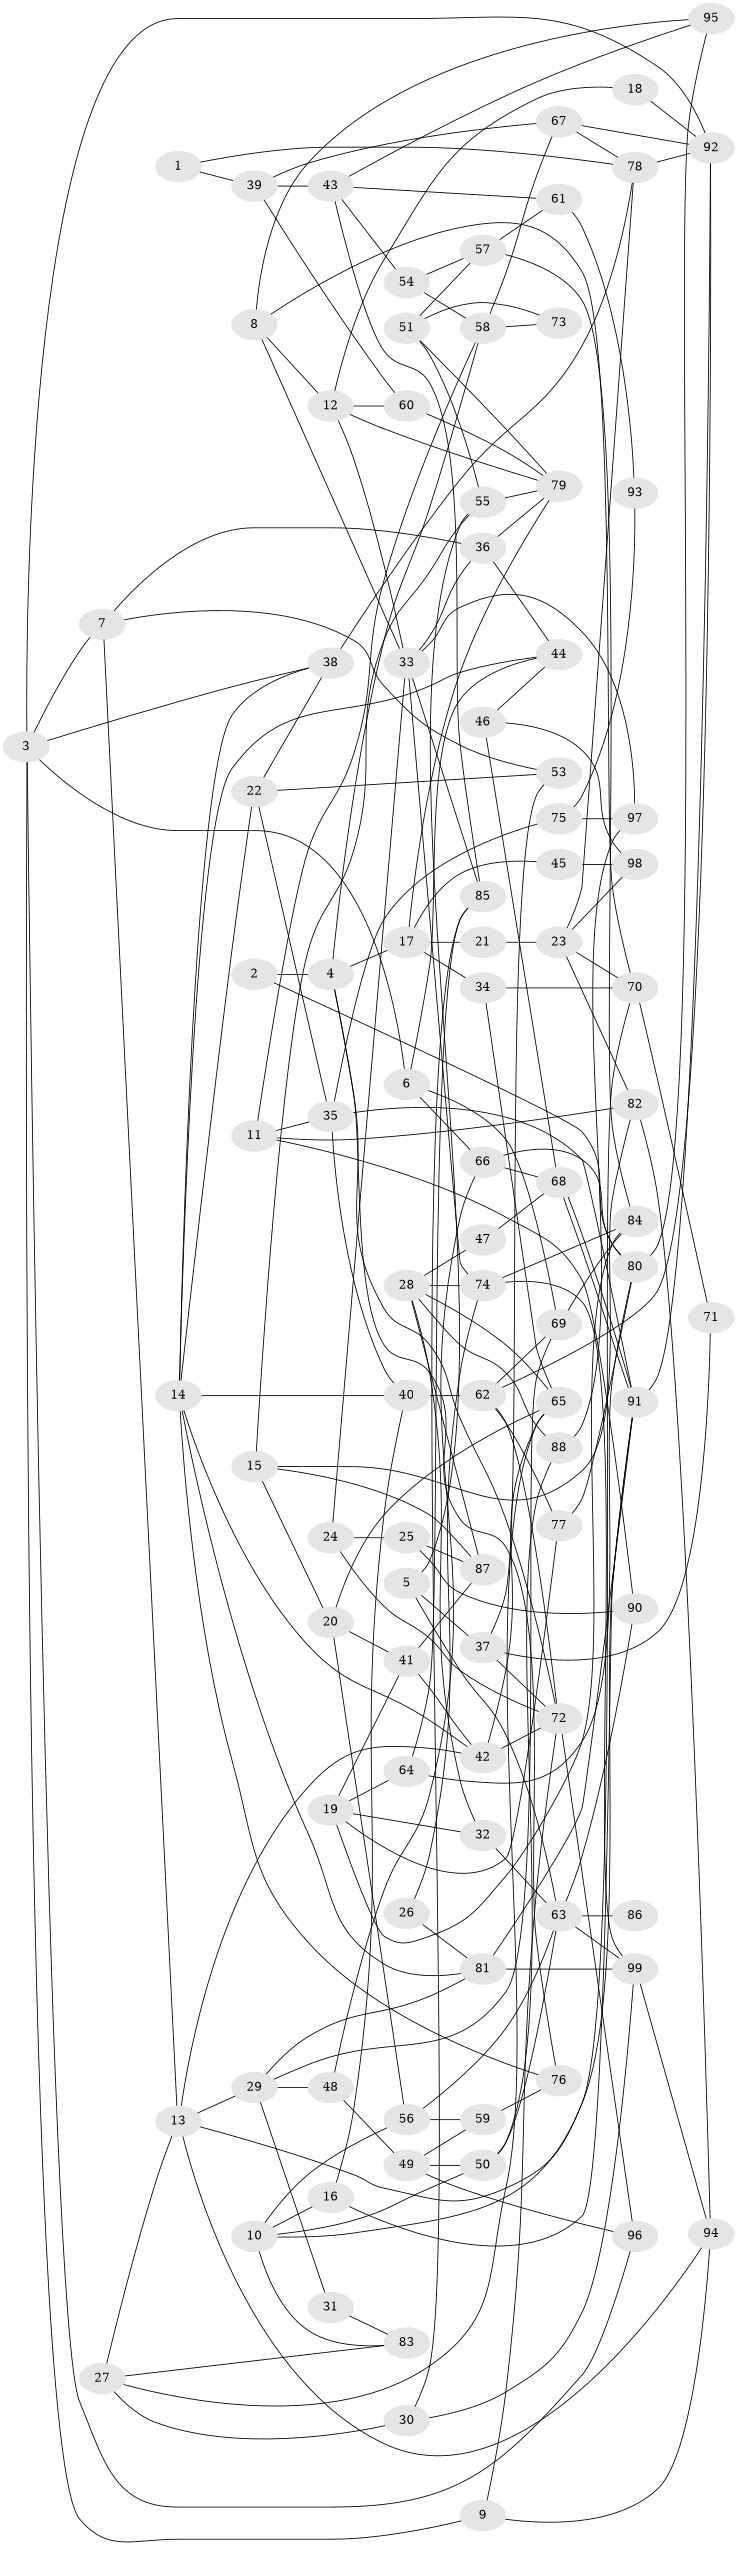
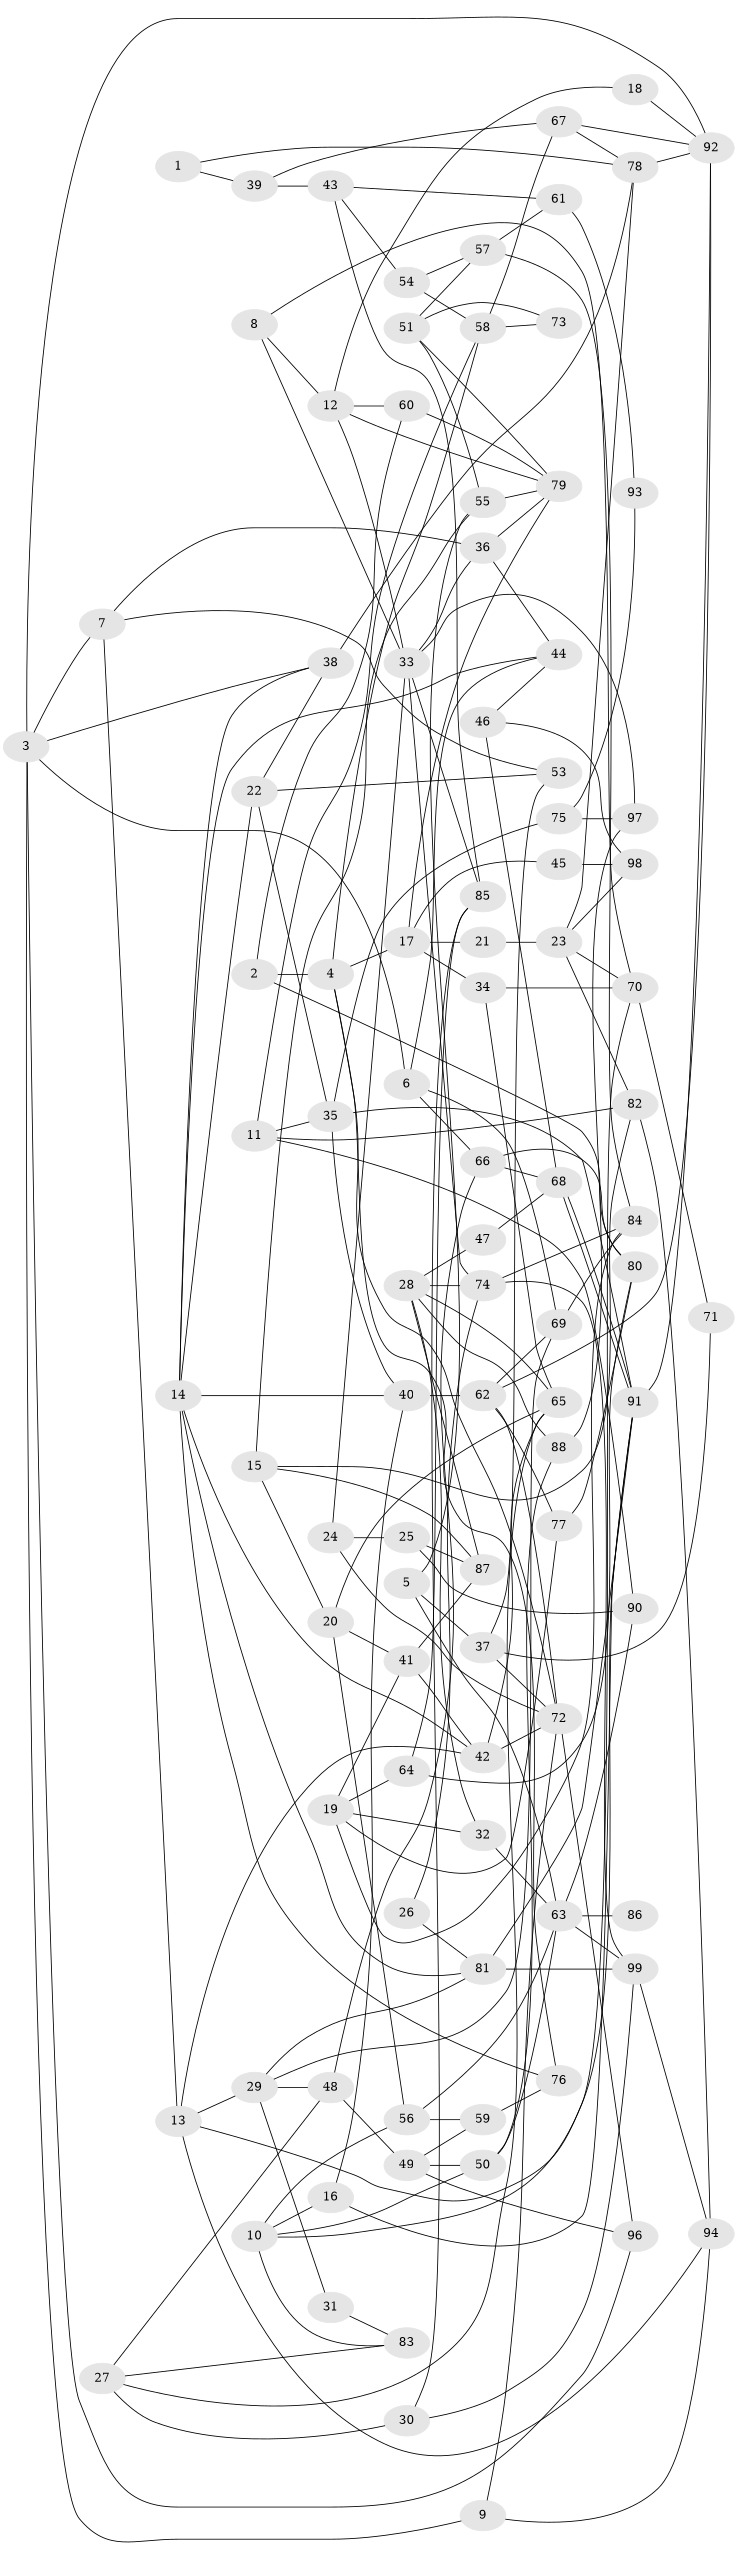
(711, 19) -> none
(327, 298) -> (349, 697)
(136, 2249) -> (212, 2239)
